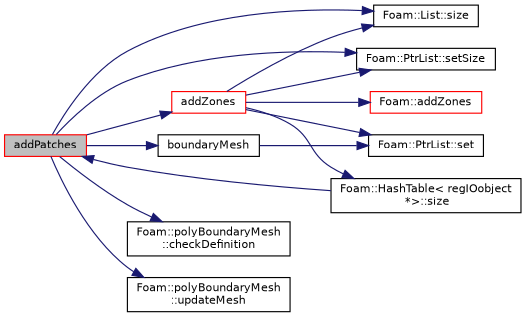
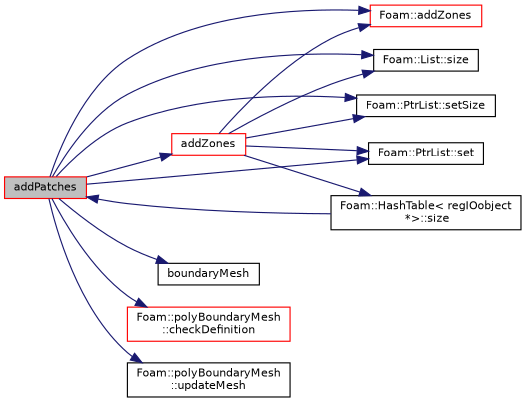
none -> (170, 38)
(301, 146) -> (222, 172)
(209, 239) -> (209, 324)
